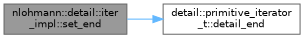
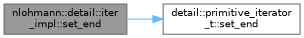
(232, 19) -> (232, 19)
